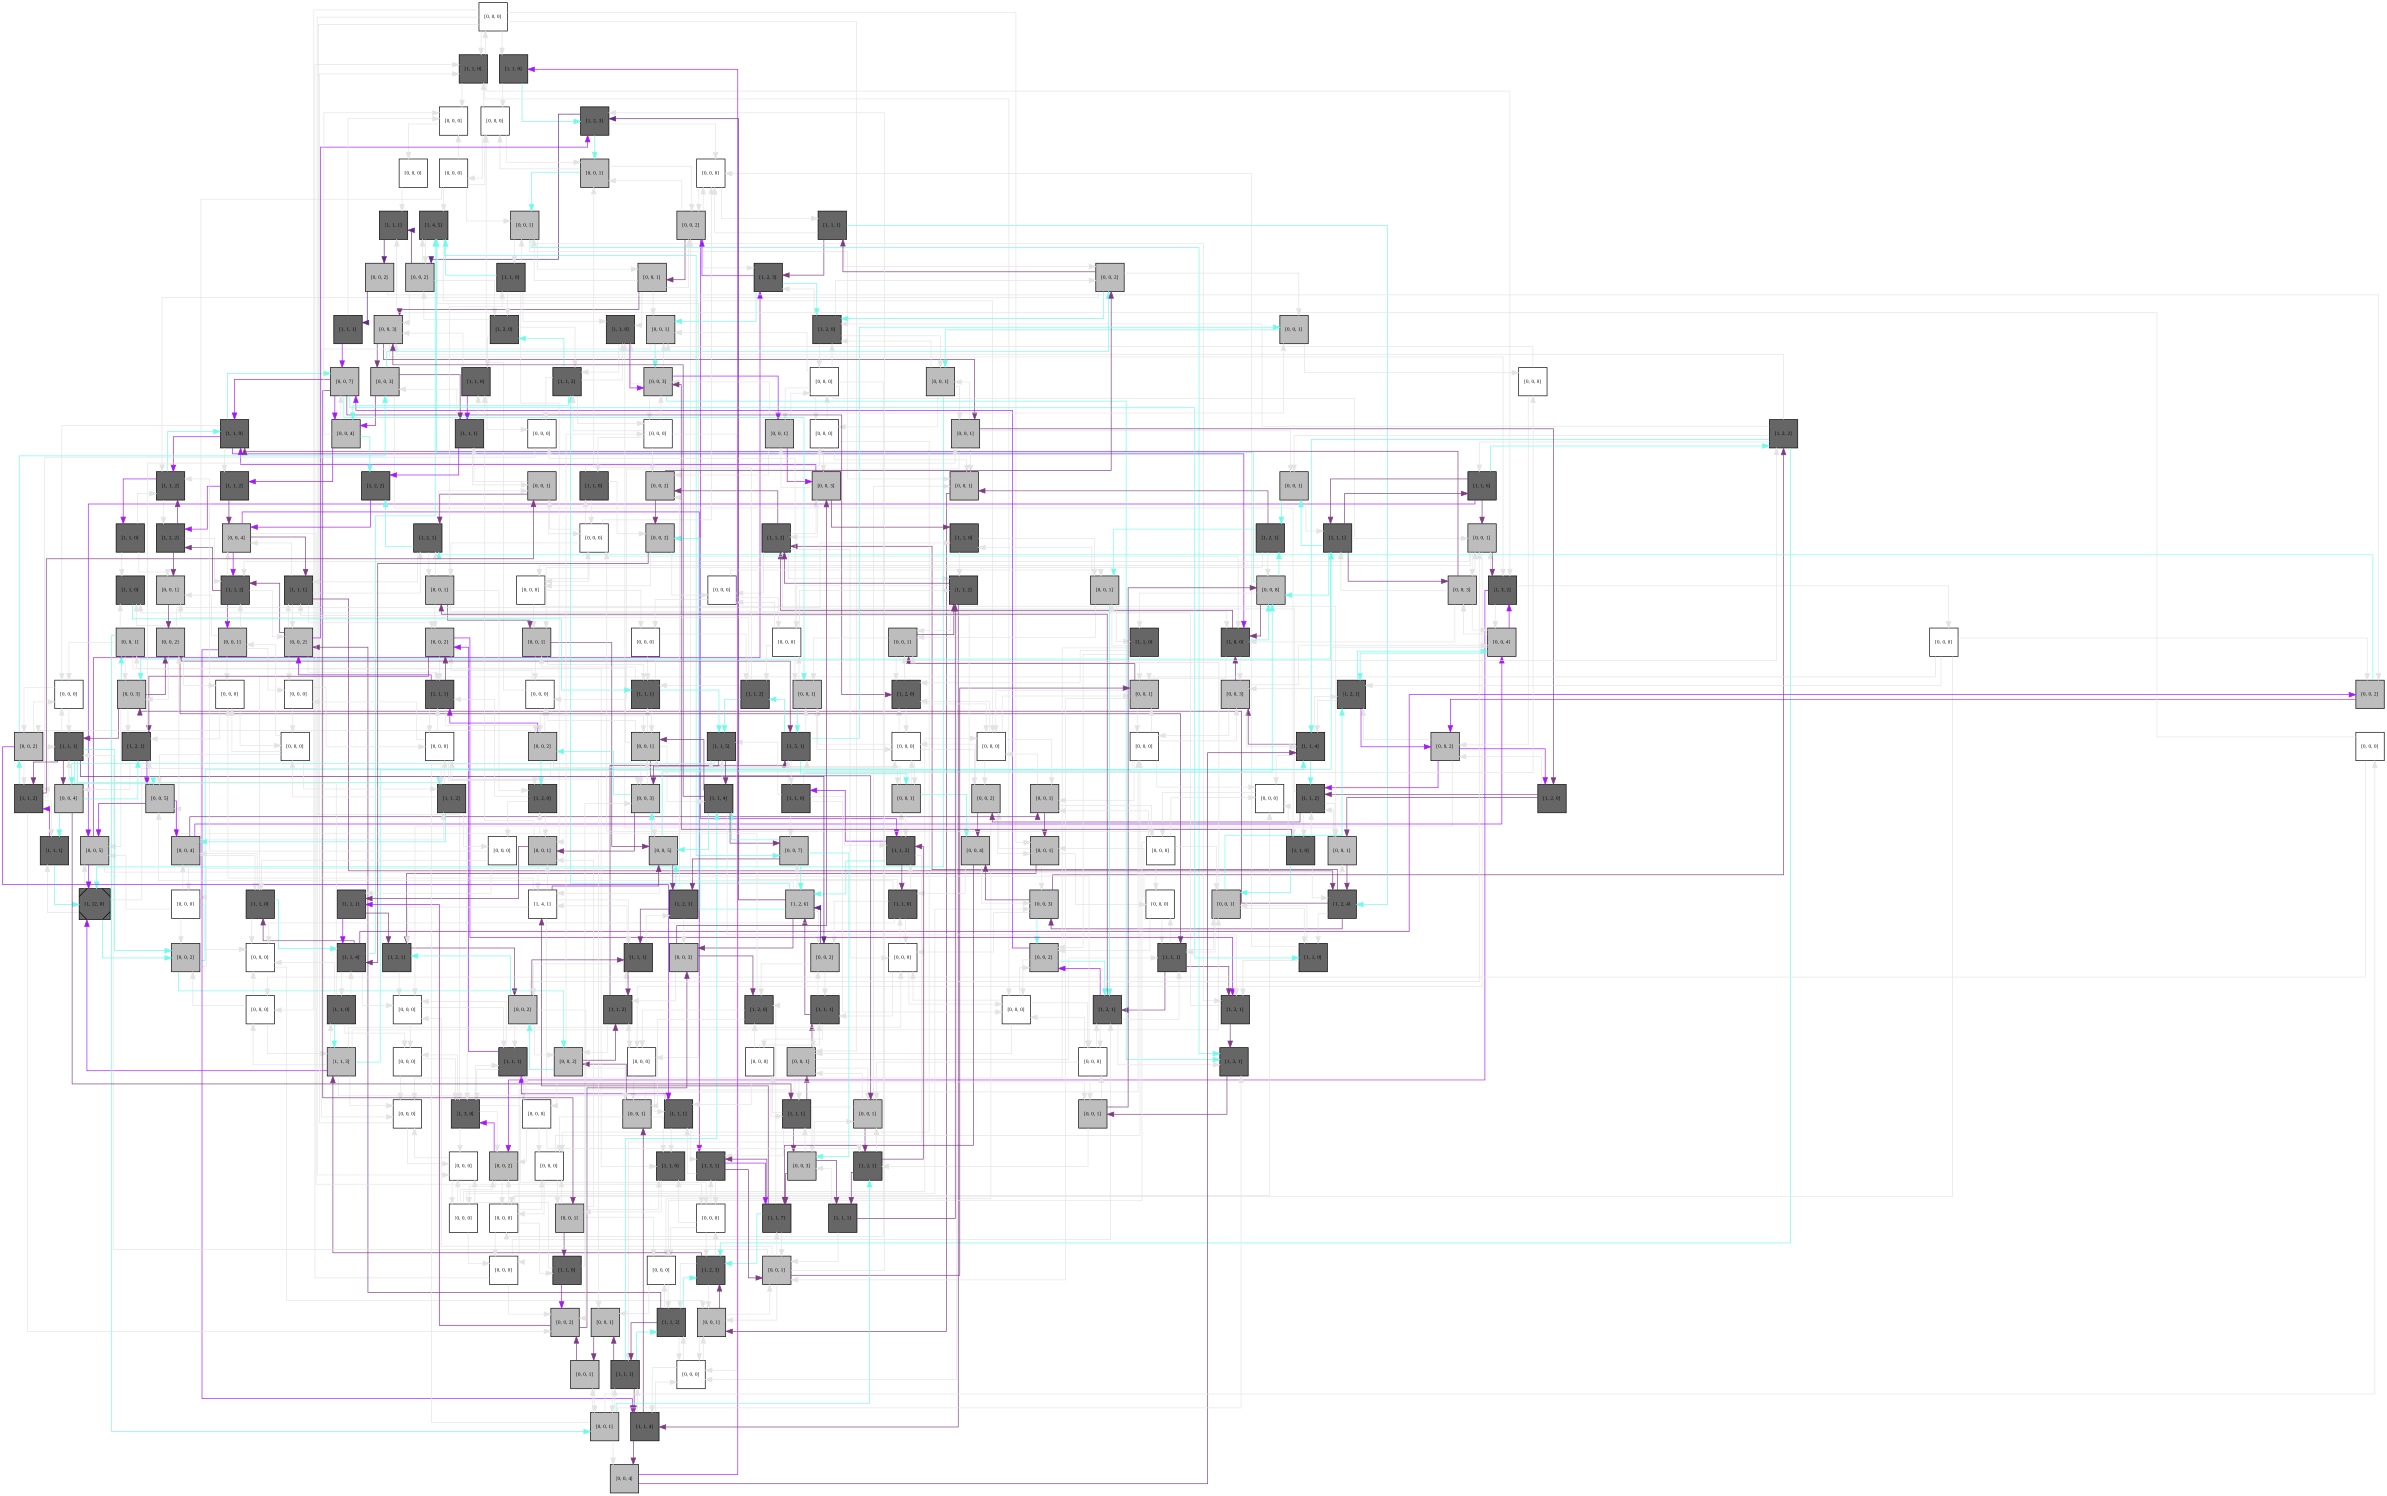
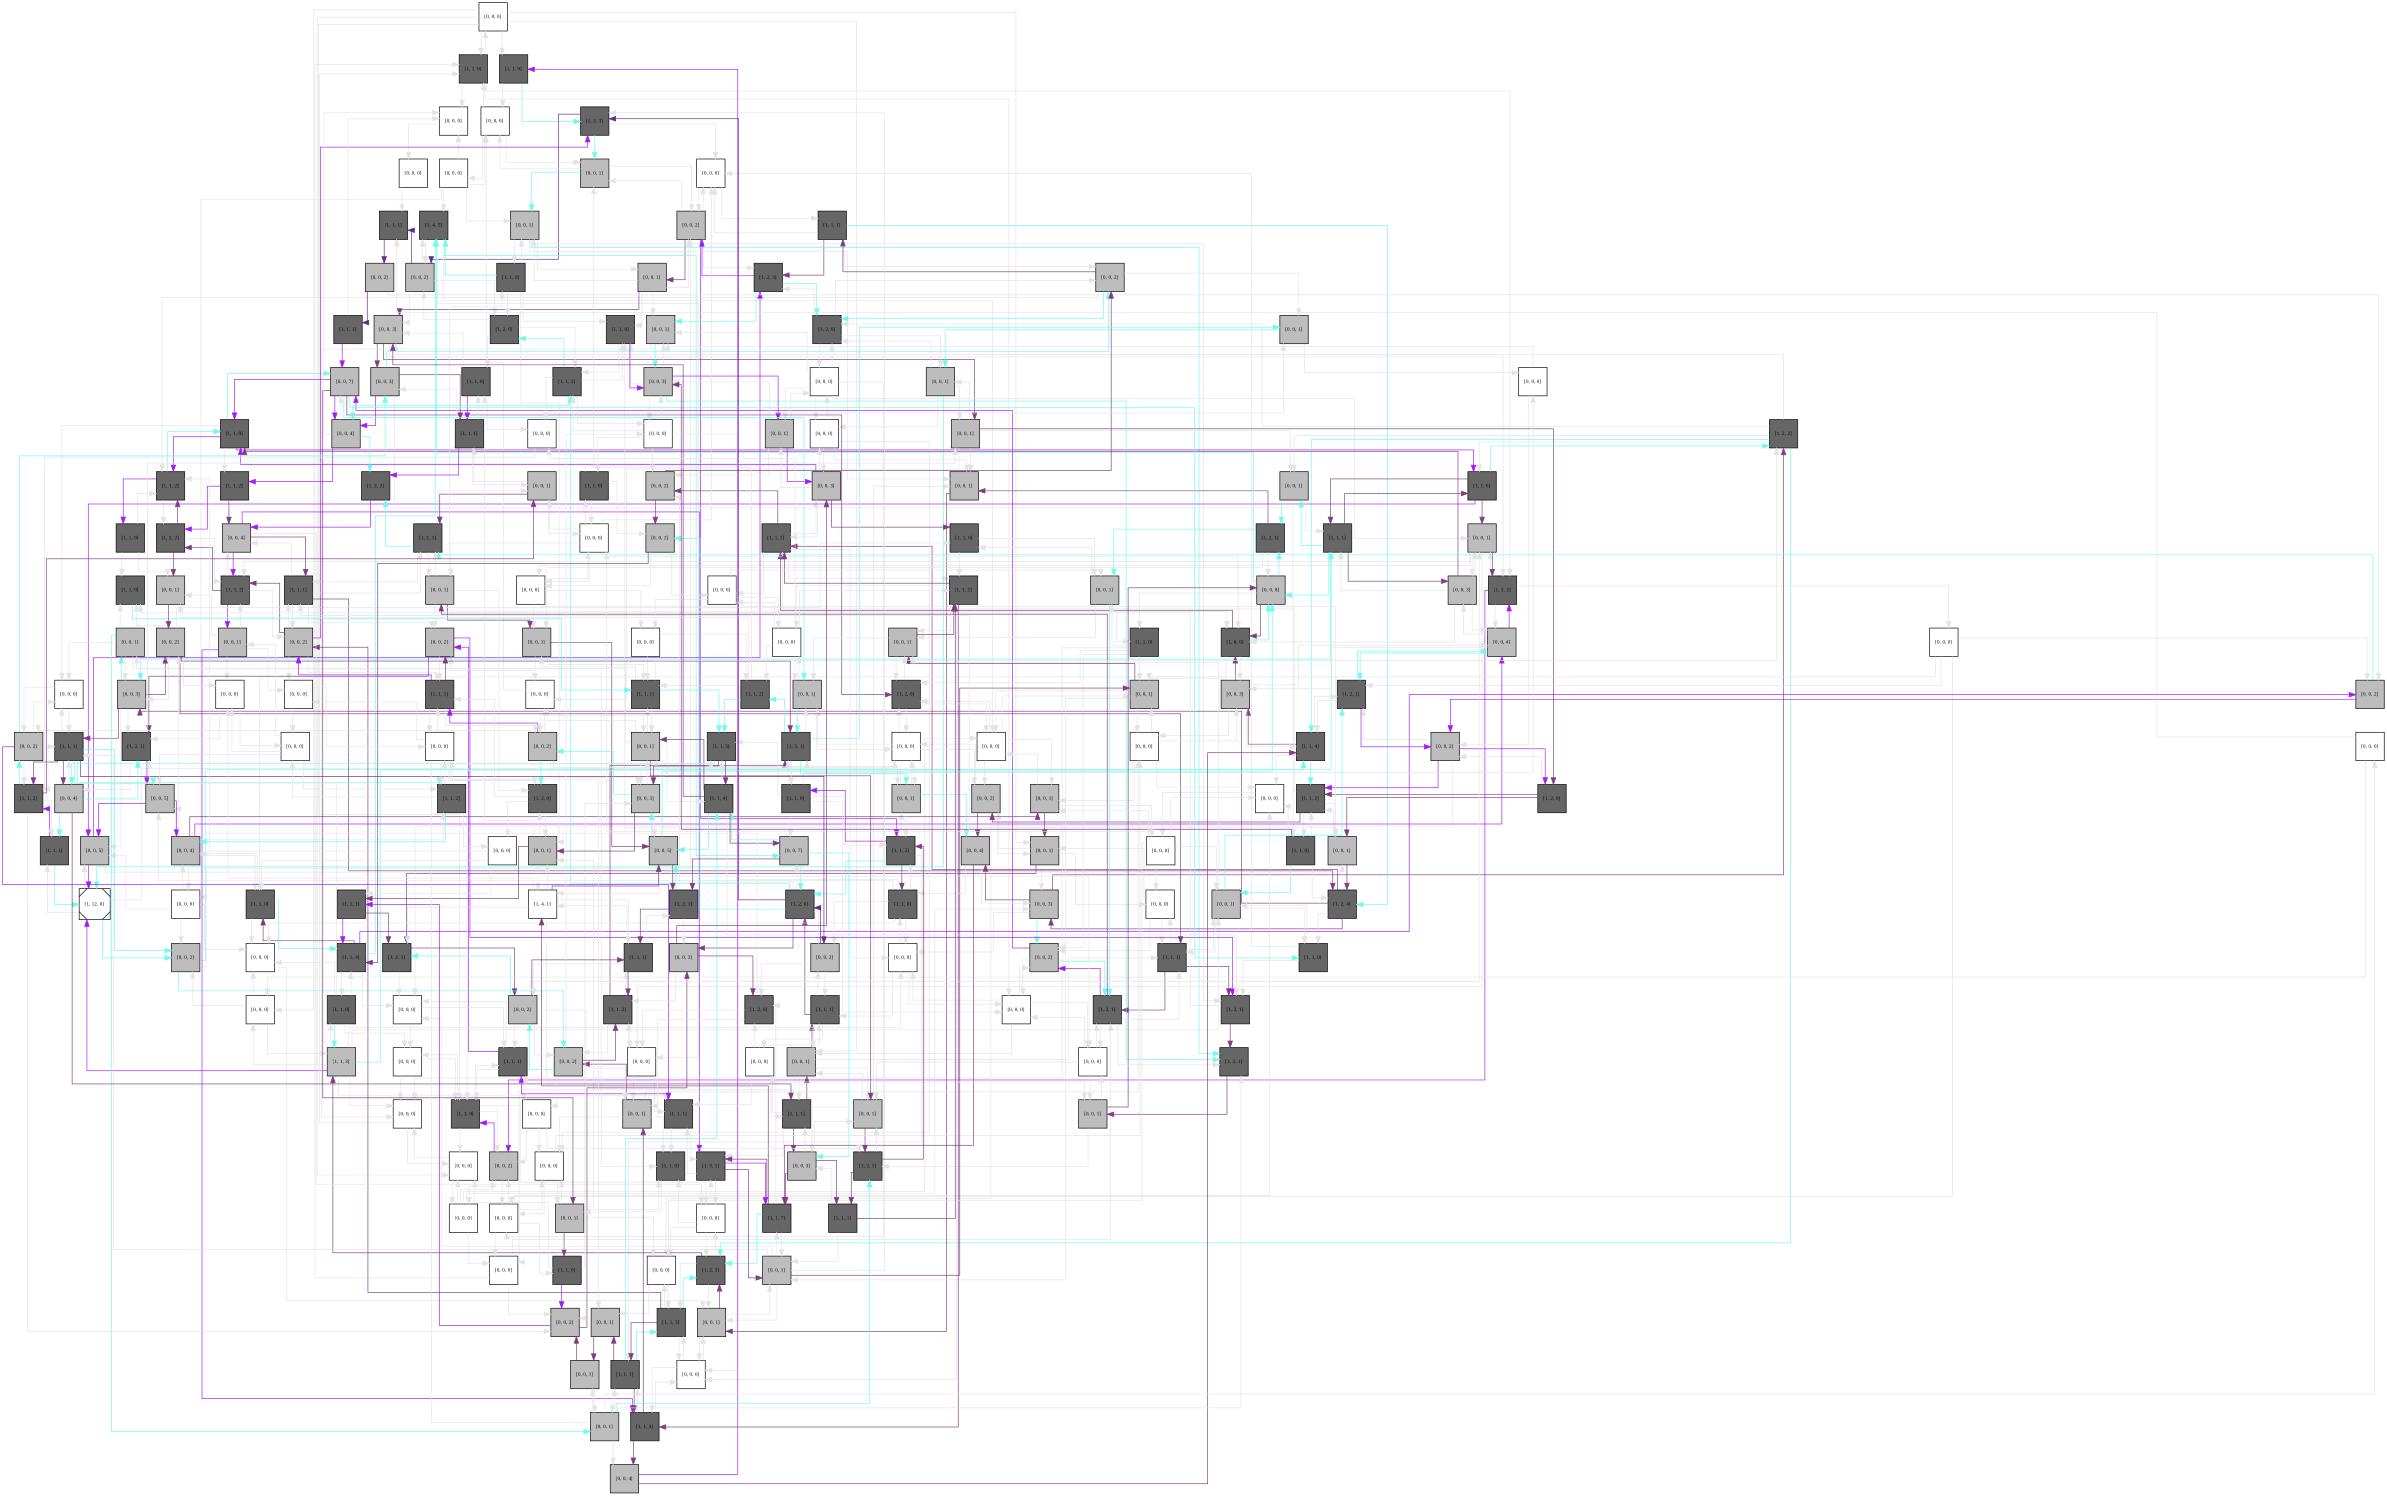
(819, 454) -> (862, 450)
(95, 904) -> (95, 904)
(800, 904) -> (800, 904)
